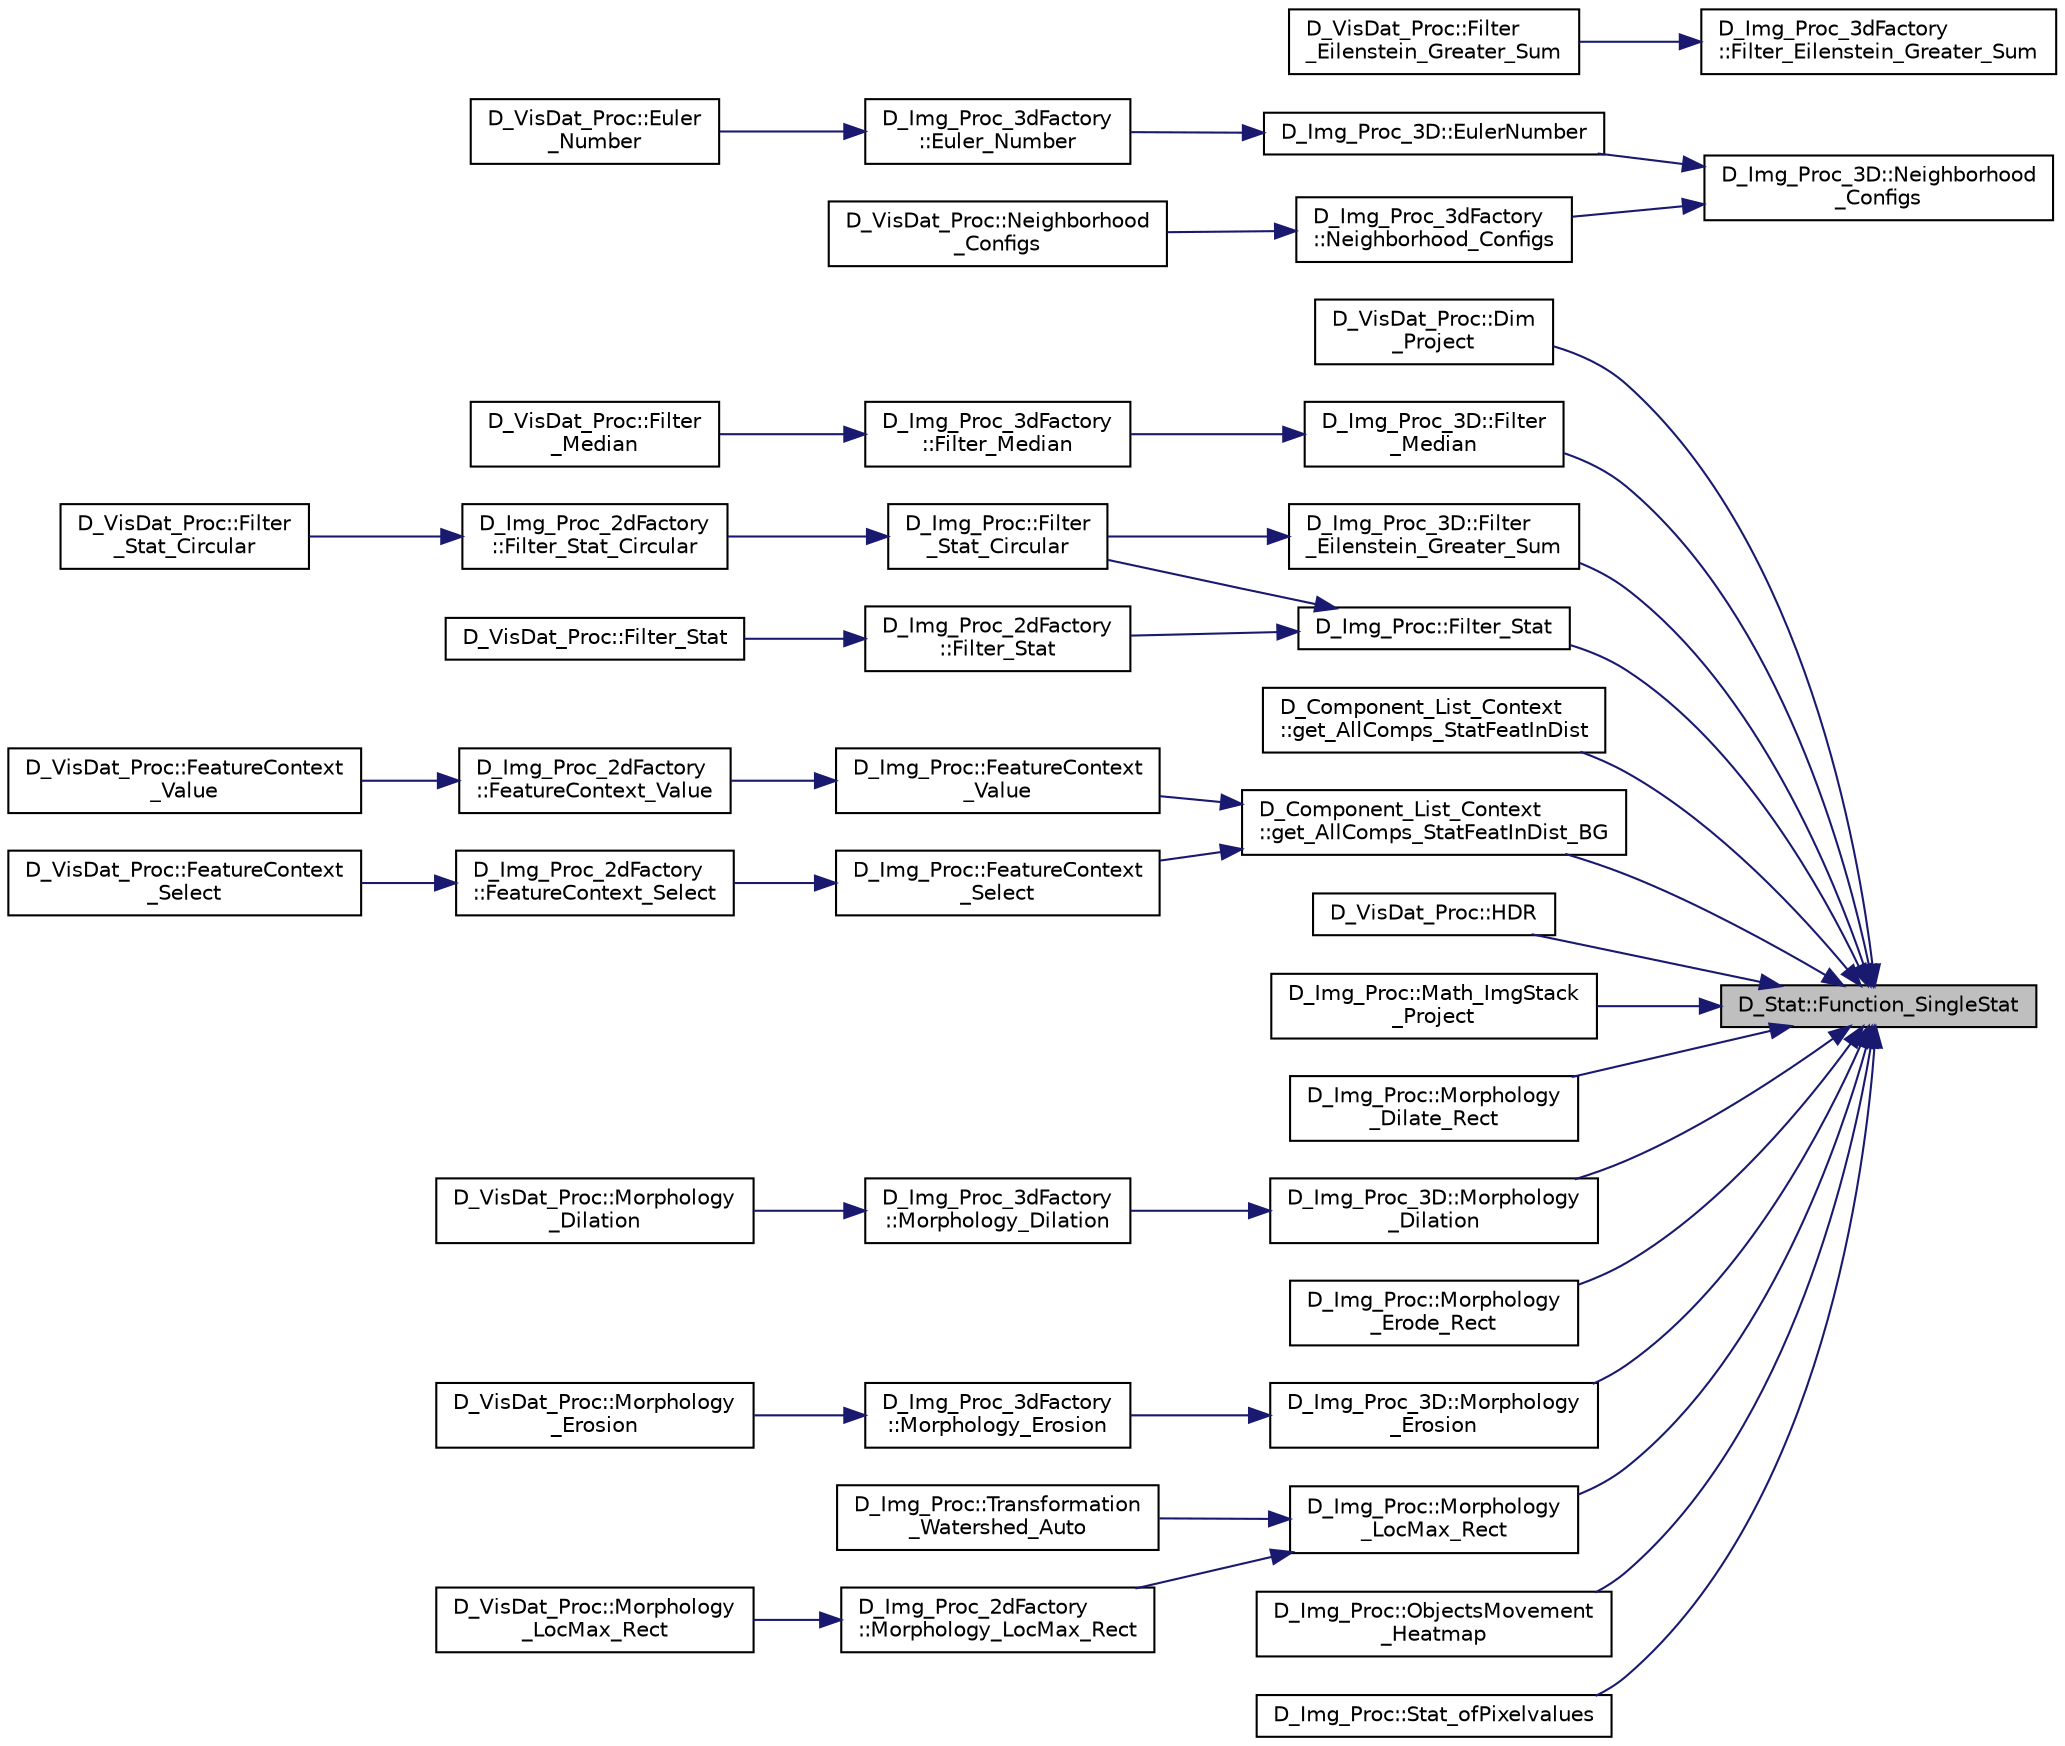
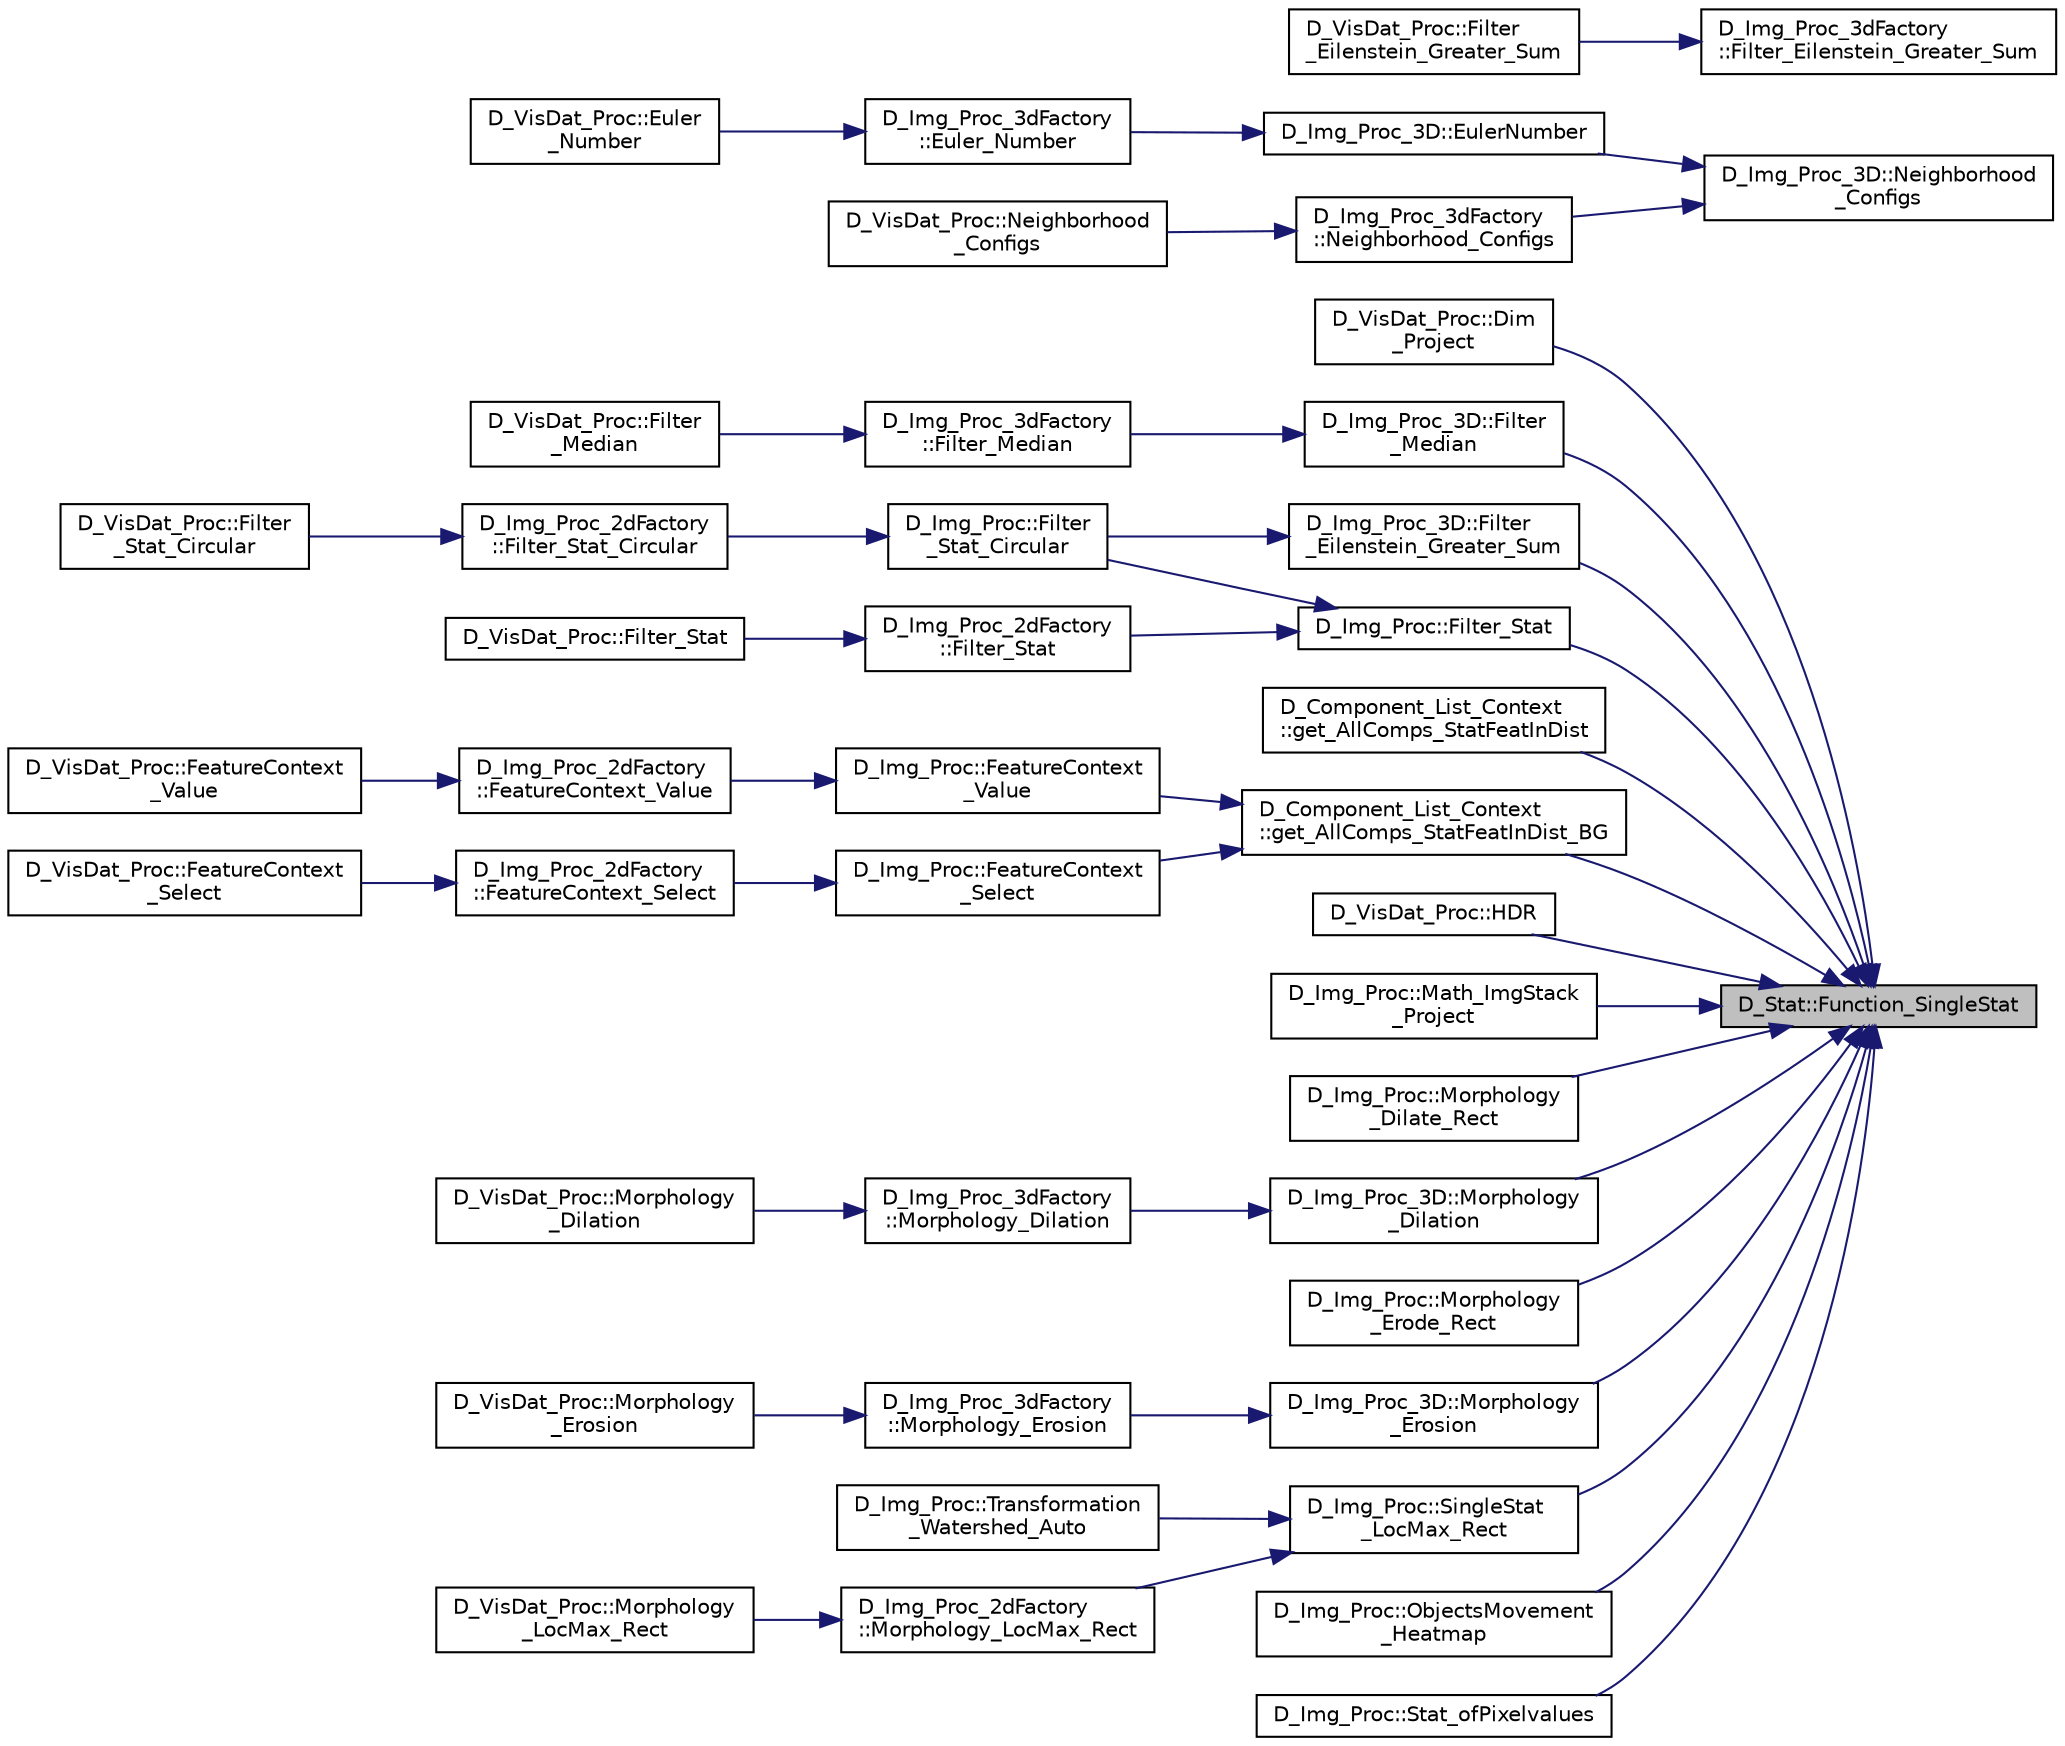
(1434, 1520) -> (1434, 1520)
